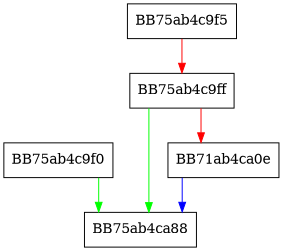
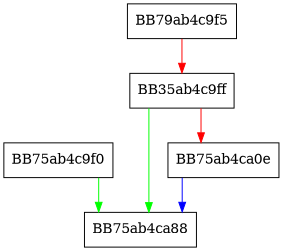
(182, 21) -> (182, 21)
(182, 91) -> (182, 91)
(223, 160) -> (223, 160)
